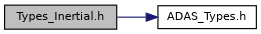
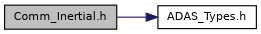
(61, 17) -> (61, 17)
